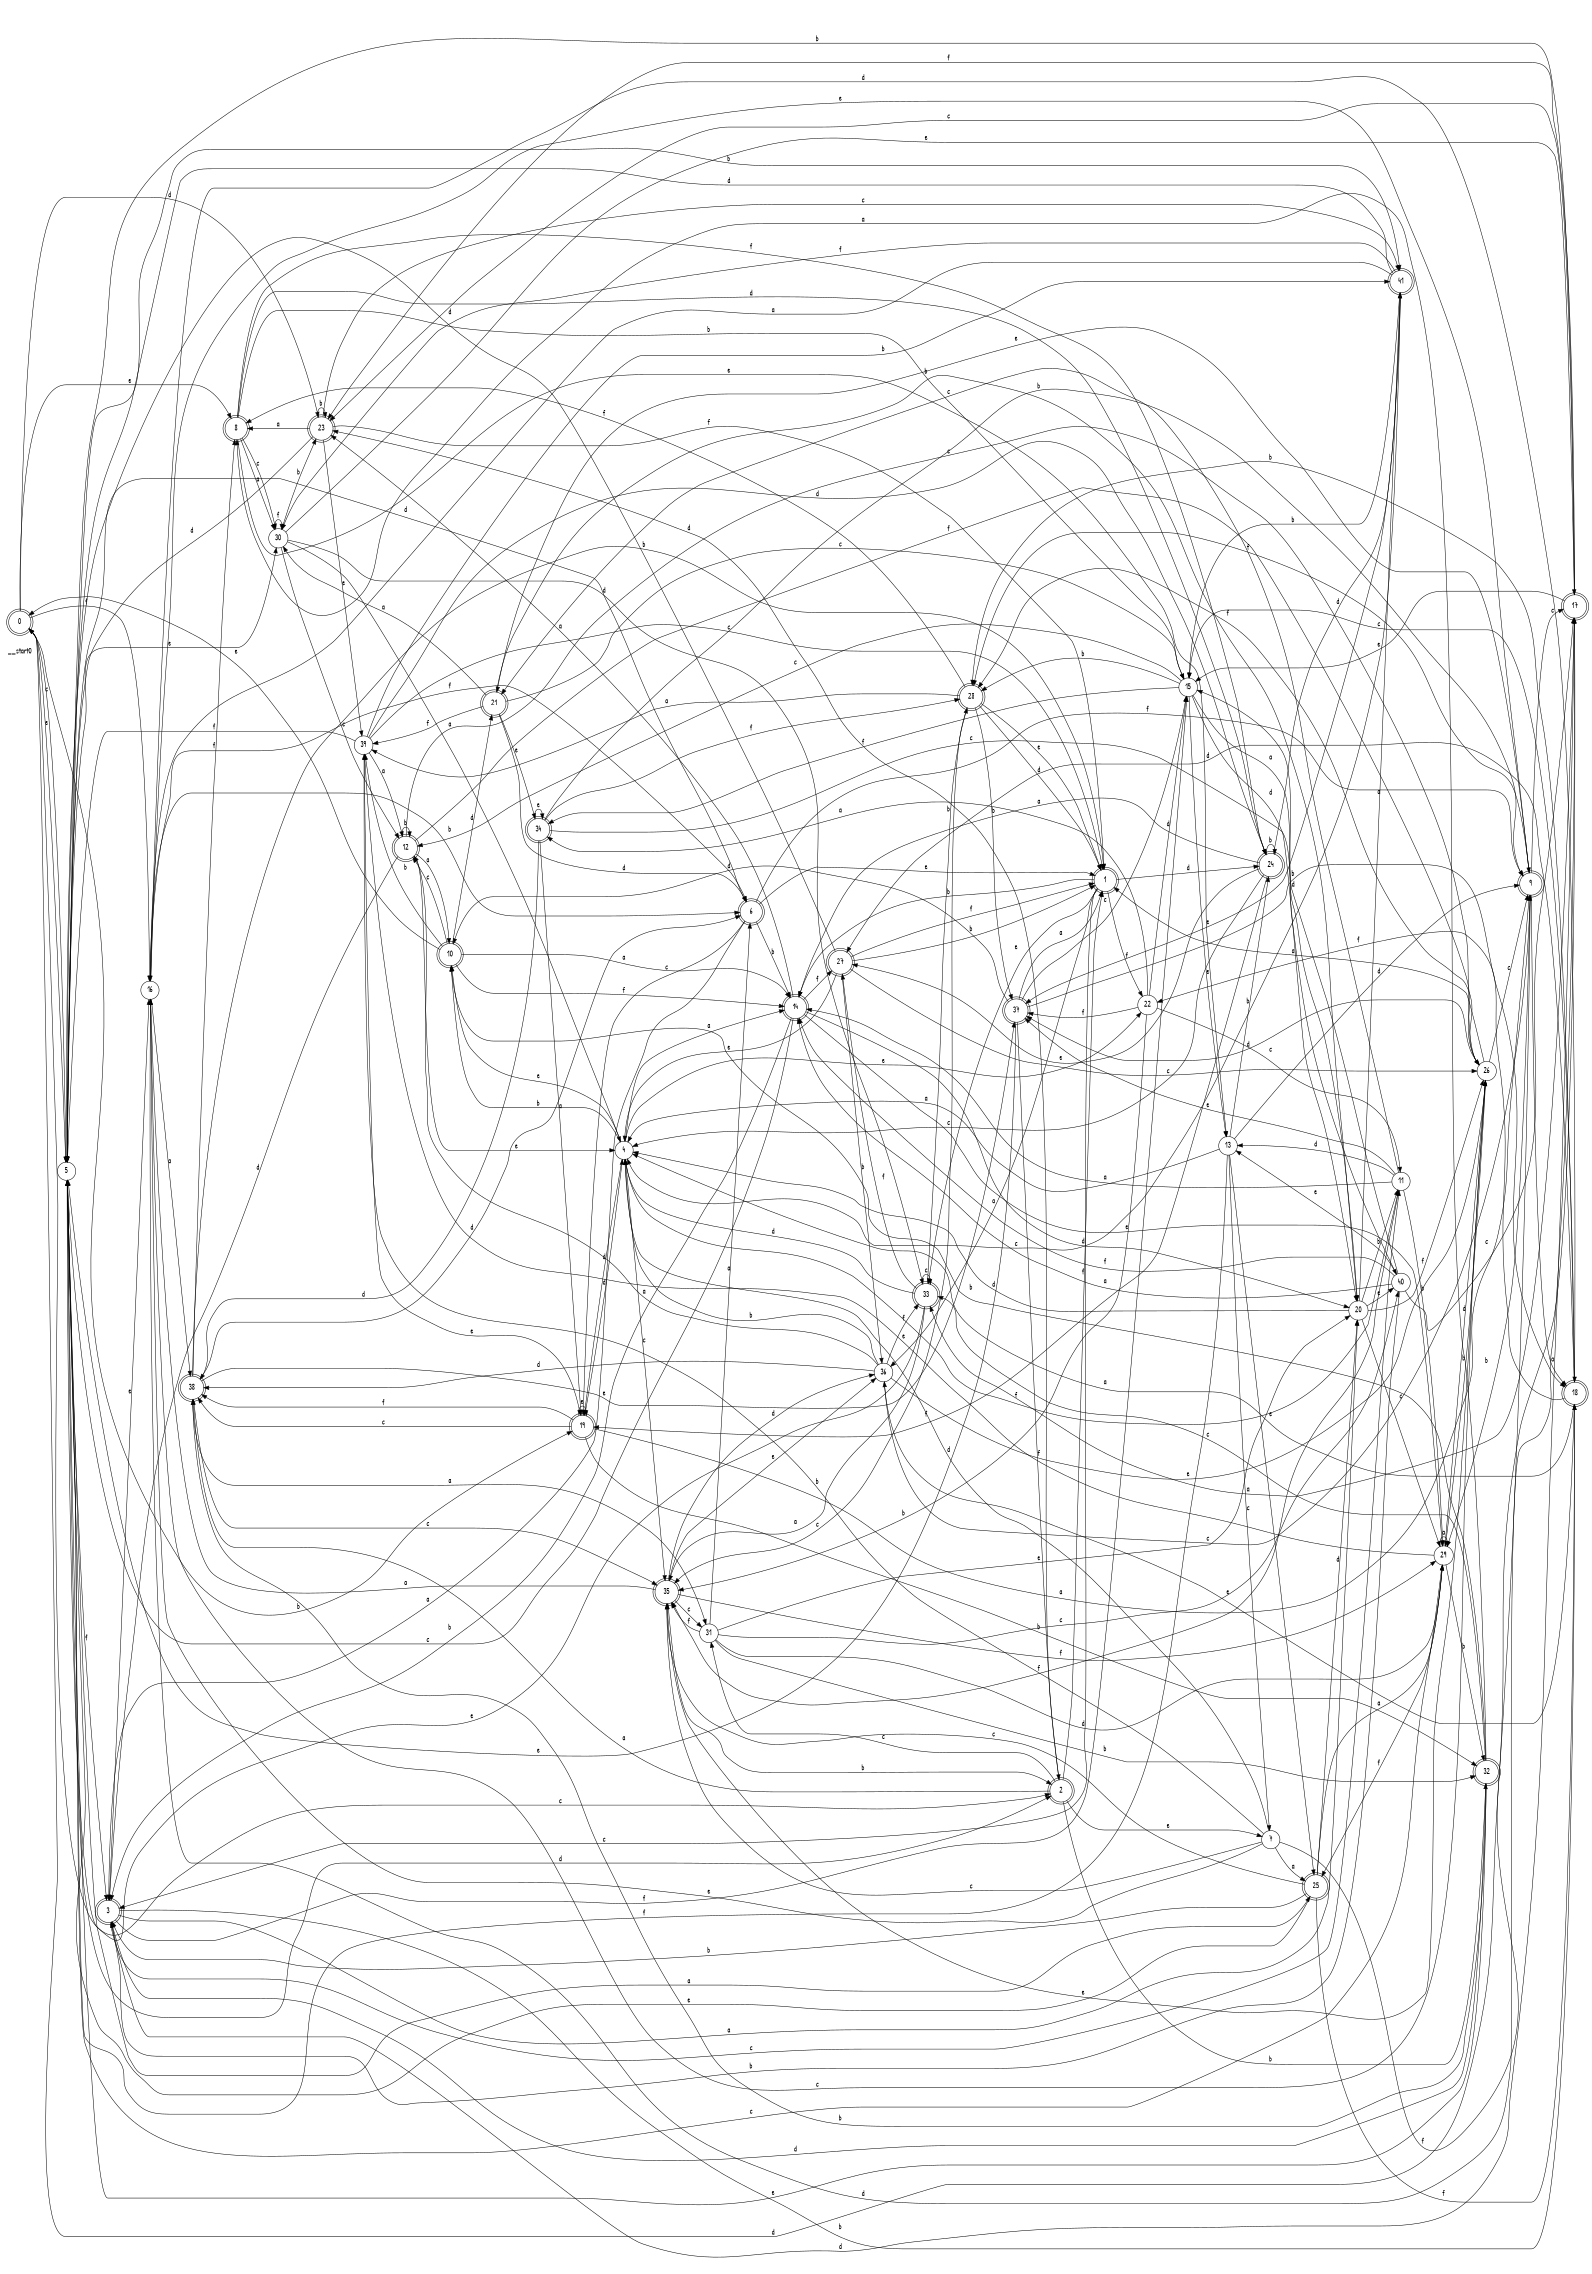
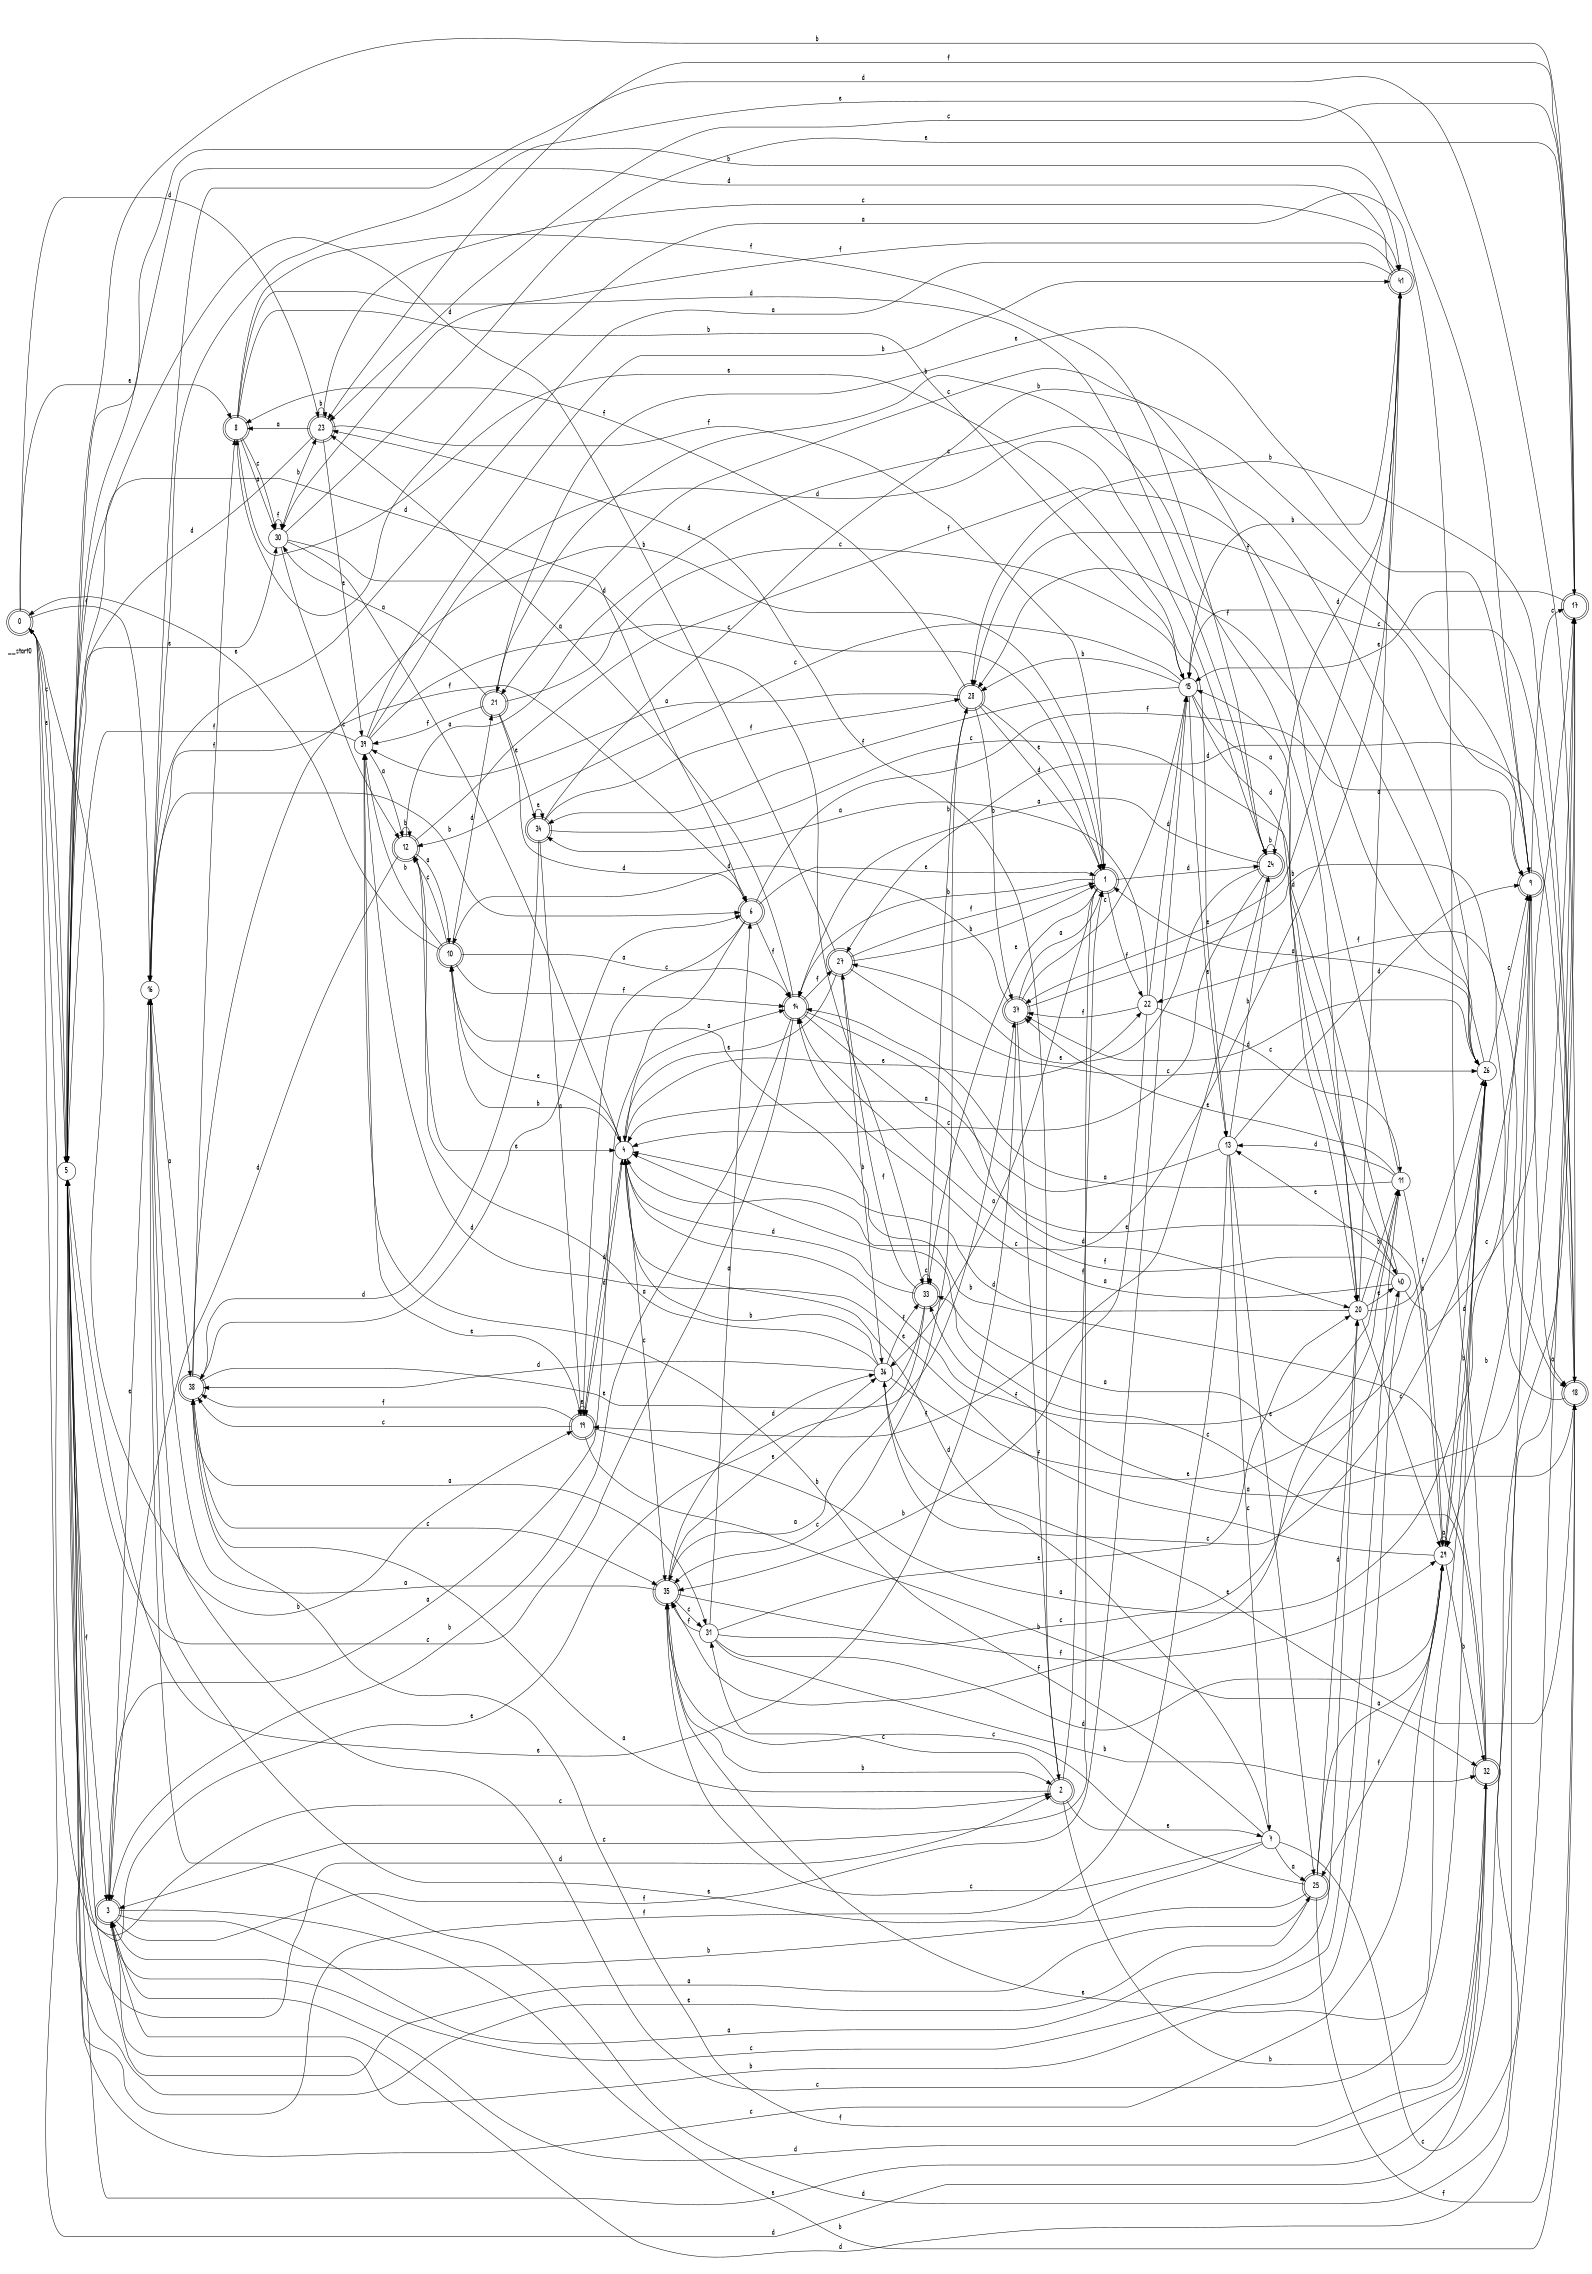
(773, 952) -> (773, 952)
(840, 2118) -> (840, 2118)
(1423, 2142) -> (1423, 2142)
